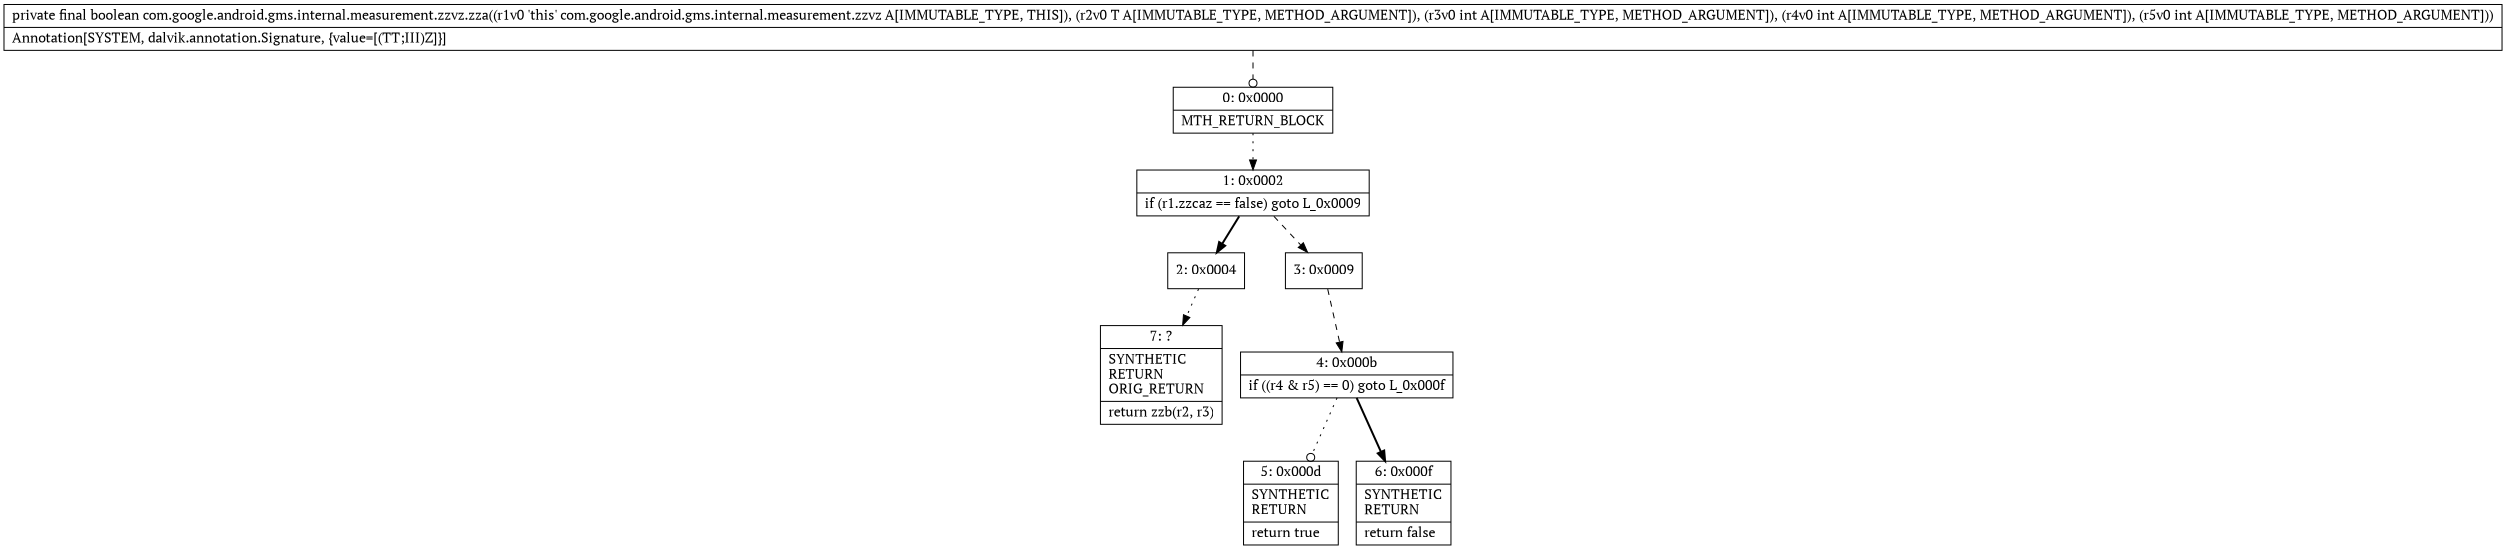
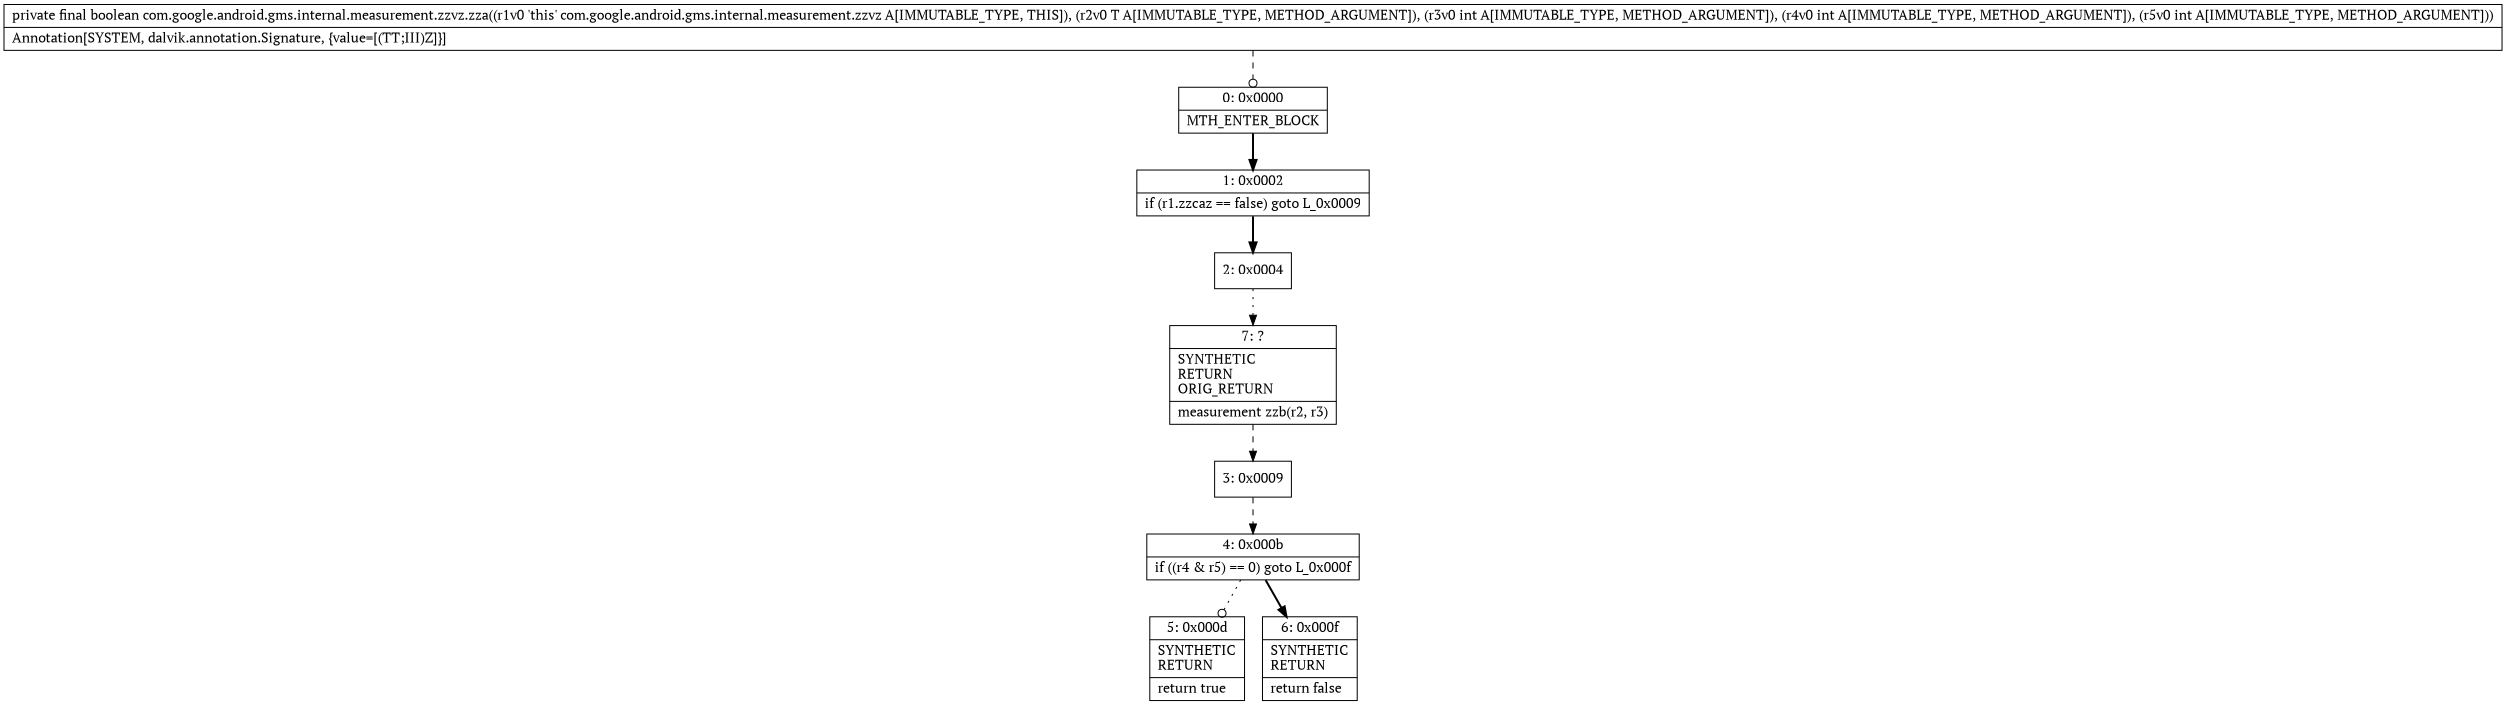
(1253, 121) -> (1253, 121)
(1253, 147) -> (1253, 147)
(1287, 231) -> (1253, 438)
(1161, 412) -> (1253, 412)
